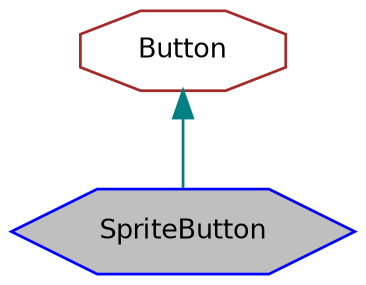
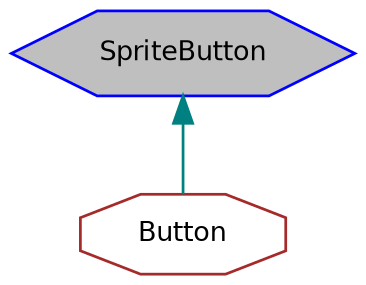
(183, 153) -> (183, 159)
